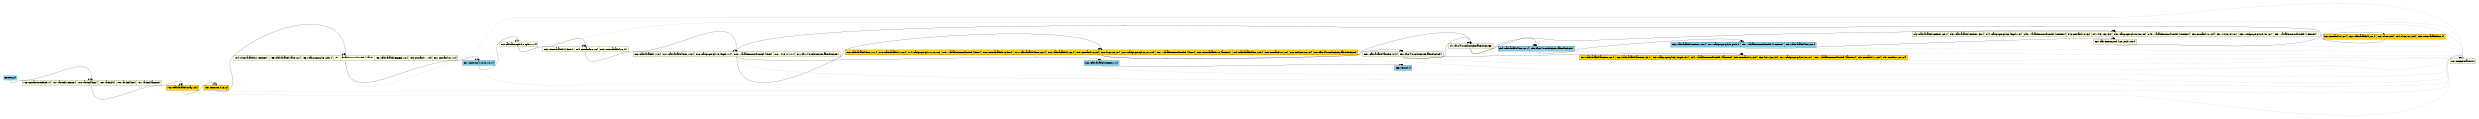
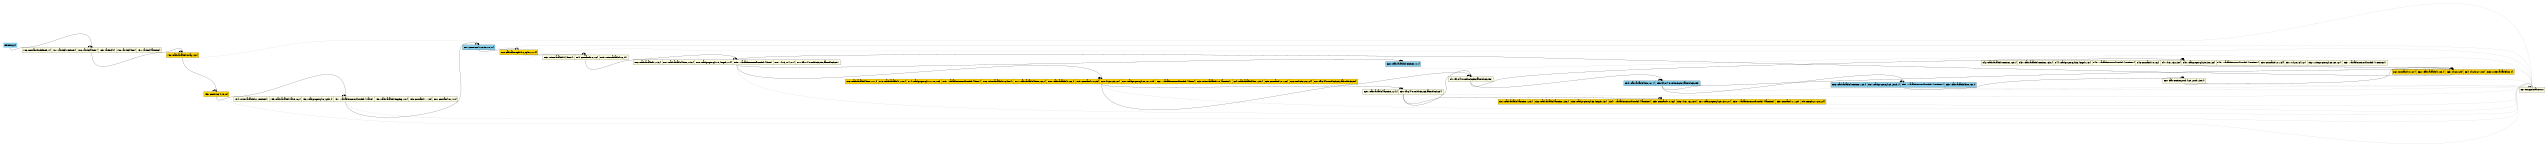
(519, 44) -> (519, 52)
none -> (2318, 67)
(1403, 68) -> none
none -> (2056, 75)
